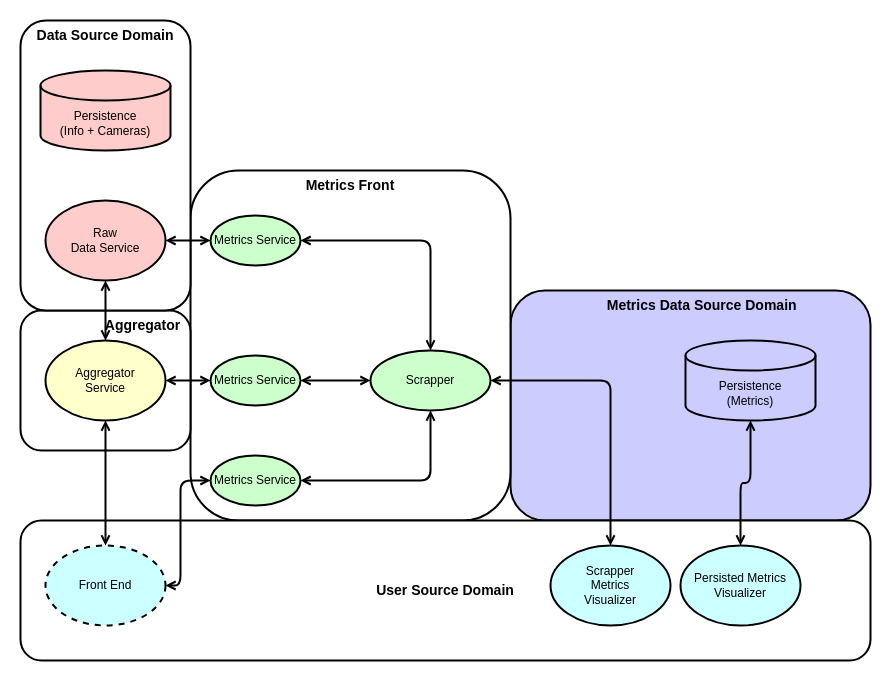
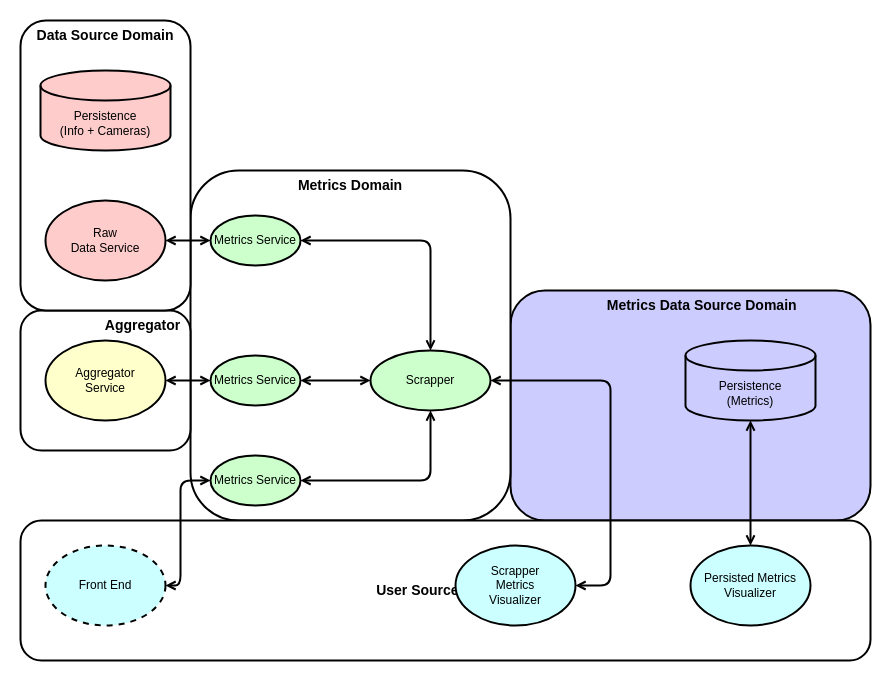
(351, 186) -> (351, 186)
(106, 311) -> none
(106, 483) -> none
(611, 586) -> (516, 586)
(741, 586) -> (751, 586)
